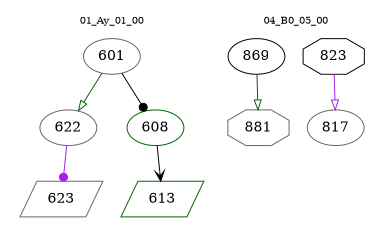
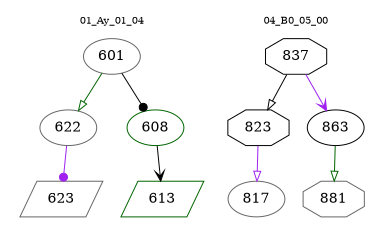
(112, 21) -> (112, 21)
(256, 56) -> (336, 128)
none -> (296, 56)
